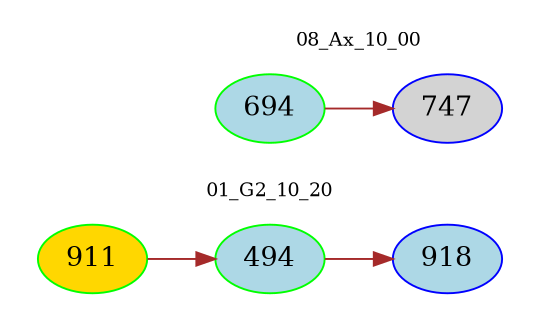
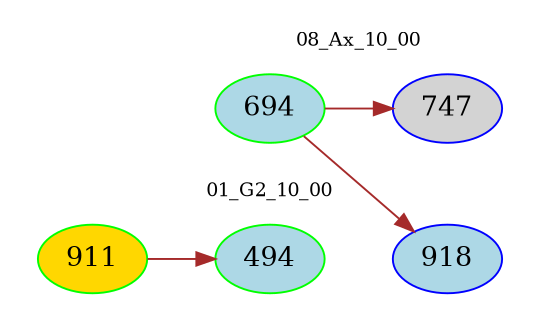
(270, 191) -> (270, 191)
(349, 259) -> (361, 186)
